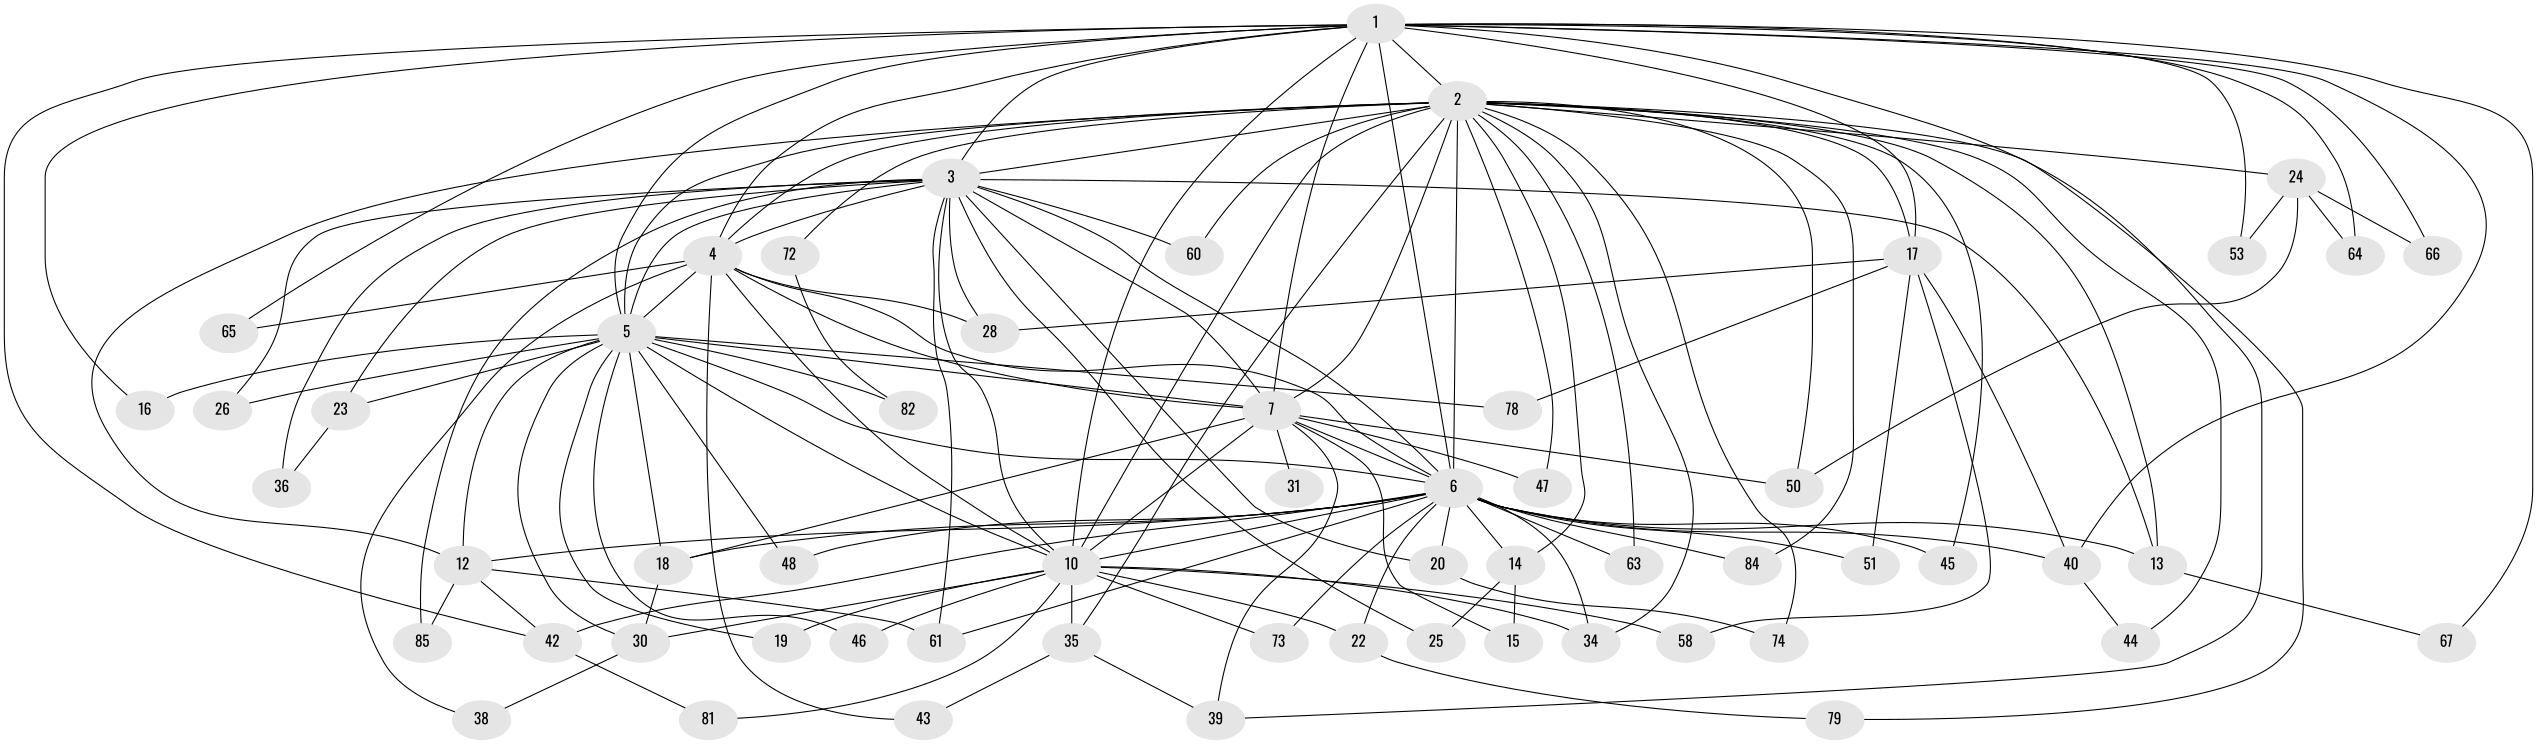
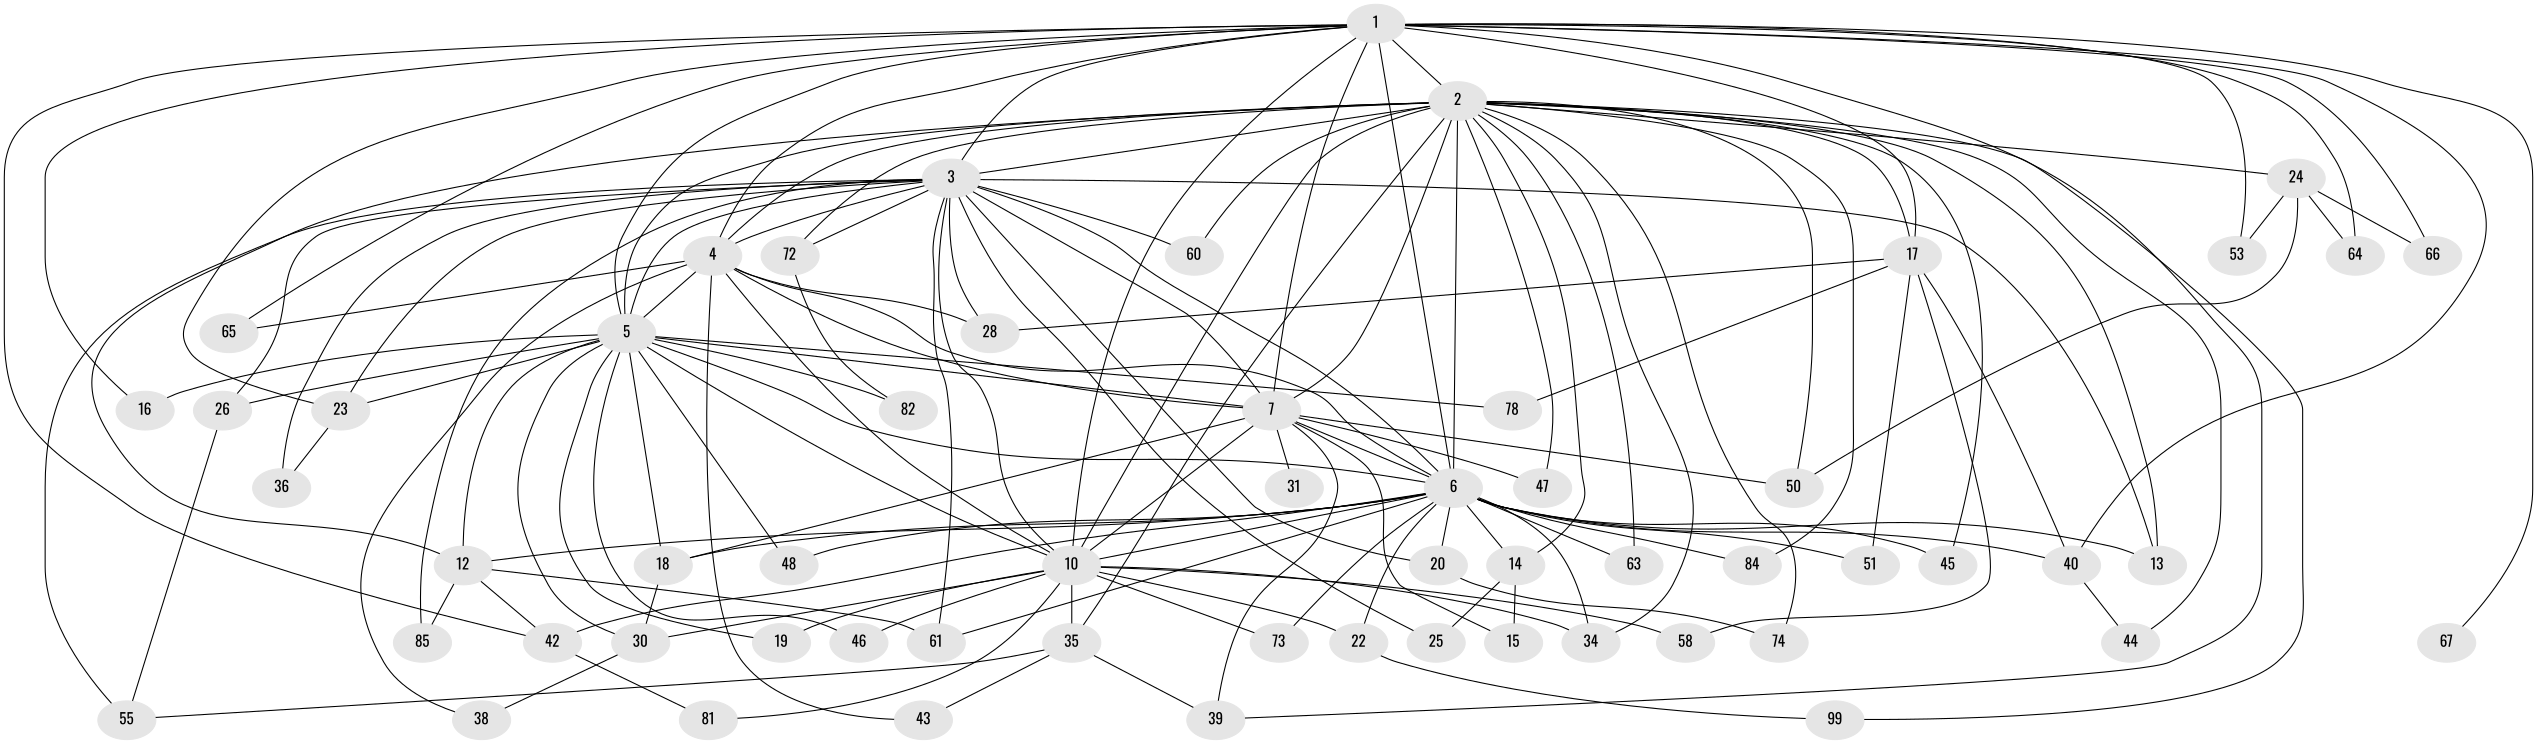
none -> (642, 78)
none -> (871, 217)
(2296, 603) -> none
none -> (127, 720)
(1835, 720) -> (1835, 720)
